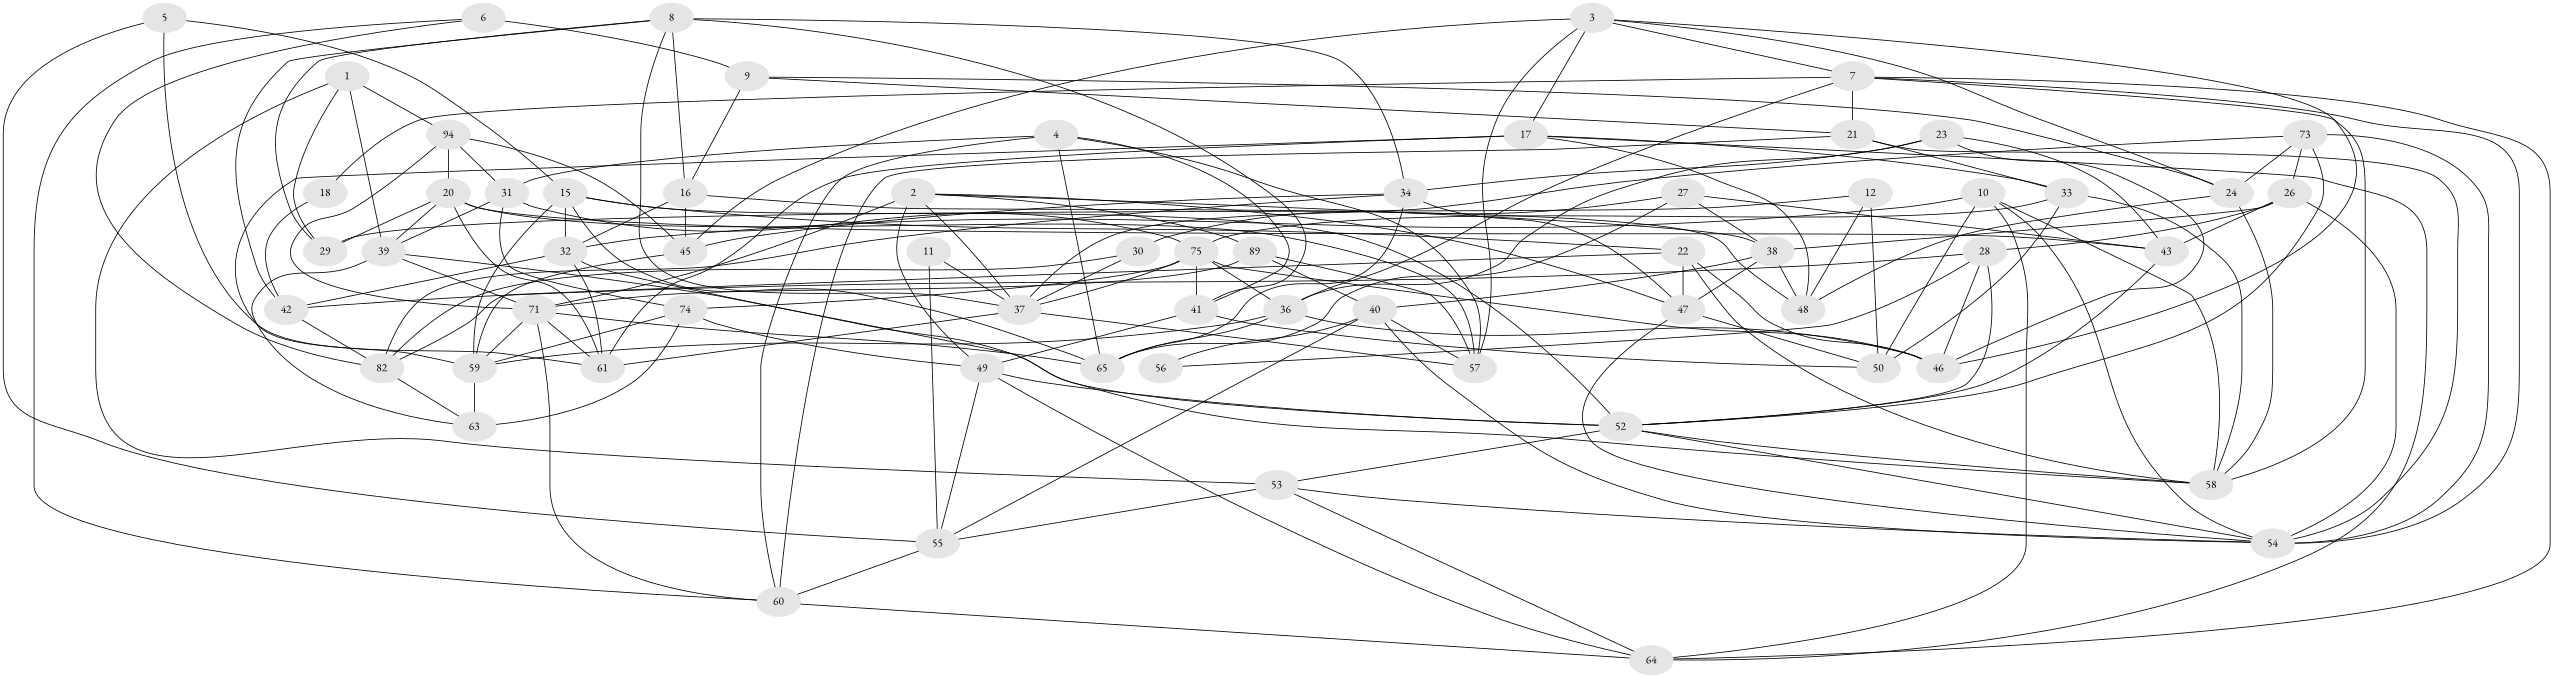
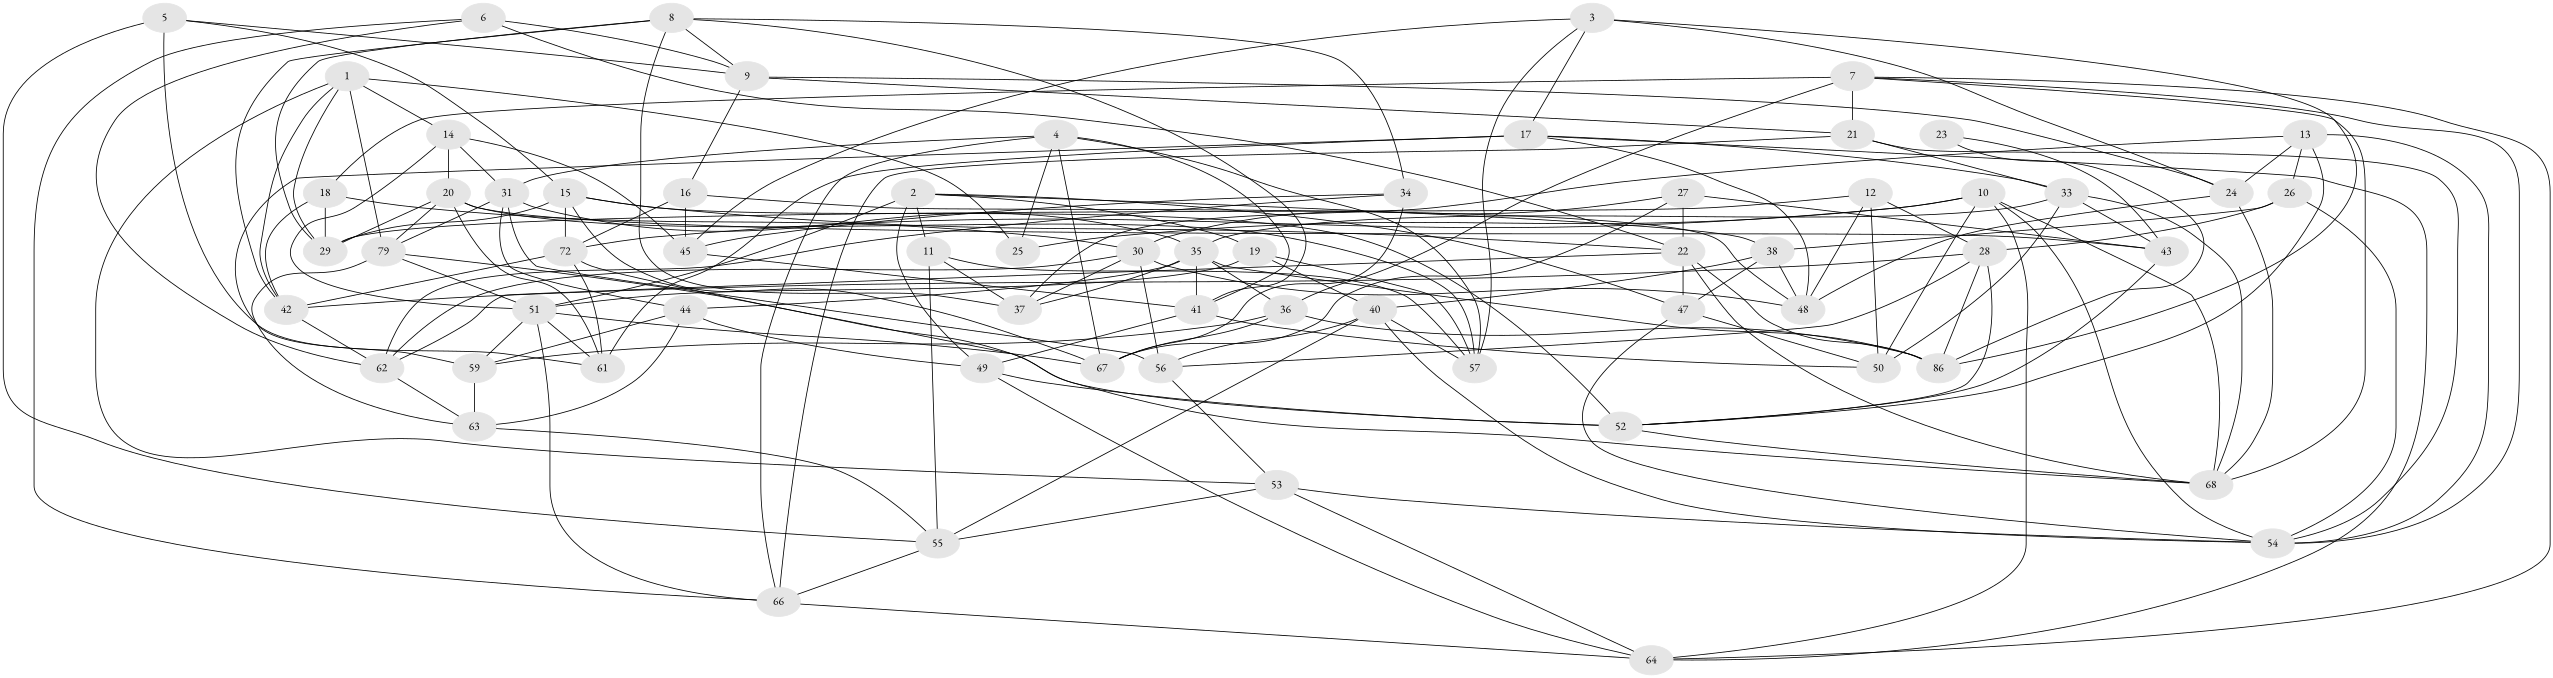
none -> (456, 45)
(1722, 47) -> none
(679, 109) -> (709, 47)
none -> (1084, 120)
(449, 135) -> (449, 135)
(2305, 135) -> (2305, 135)
(1662, 169) -> none
none -> (272, 185)
(1600, 195) -> none
none -> (732, 222)
(2228, 222) -> (2108, 217)
none -> (325, 223)
(1732, 225) -> (1683, 222)
(1557, 226) -> none
none -> (1942, 229)
(969, 249) -> (921, 222)
(384, 251) -> (384, 251)
(565, 251) -> (565, 251)
none -> (1018, 251)
(1196, 251) -> (1196, 251)
(1255, 251) -> (1255, 251)
(607, 264) -> (941, 281)
(489, 282) -> (429, 223)
none -> (1483, 291)
(535, 310) -> (535, 310)
(685, 310) -> (685, 310)
none -> (1149, 310)
none -> (841, 312)
(849, 334) -> none
(1237, 338) -> (1220, 272)
(382, 368) -> (382, 368)
(1102, 368) -> (1102, 368)
(1939, 368) -> (1939, 368)
(960, 456) -> (722, 448)
(1449, 456) -> (1219, 427)
(1947, 485) -> none
(2211, 485) -> (2211, 485)
(779, 602) -> (779, 602)
